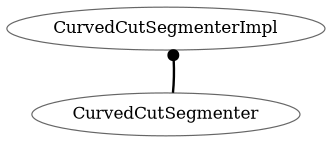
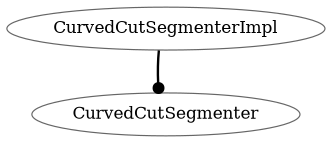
(174, 76) -> (158, 67)
